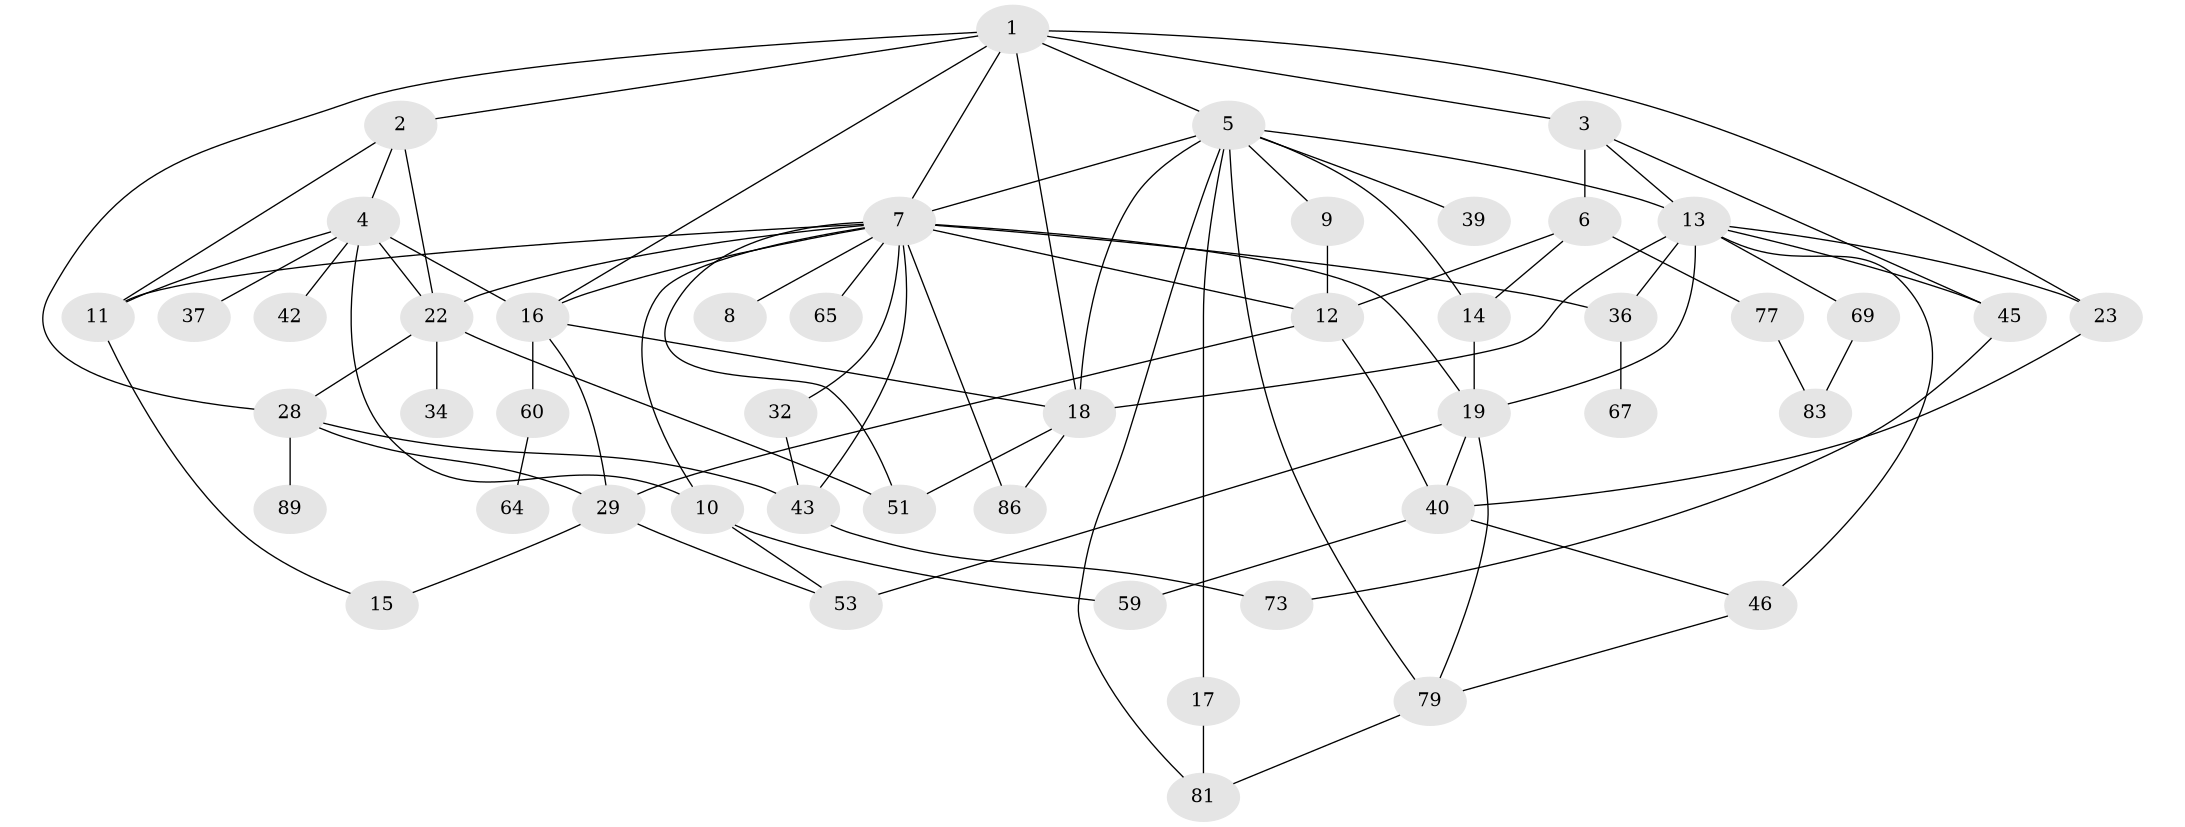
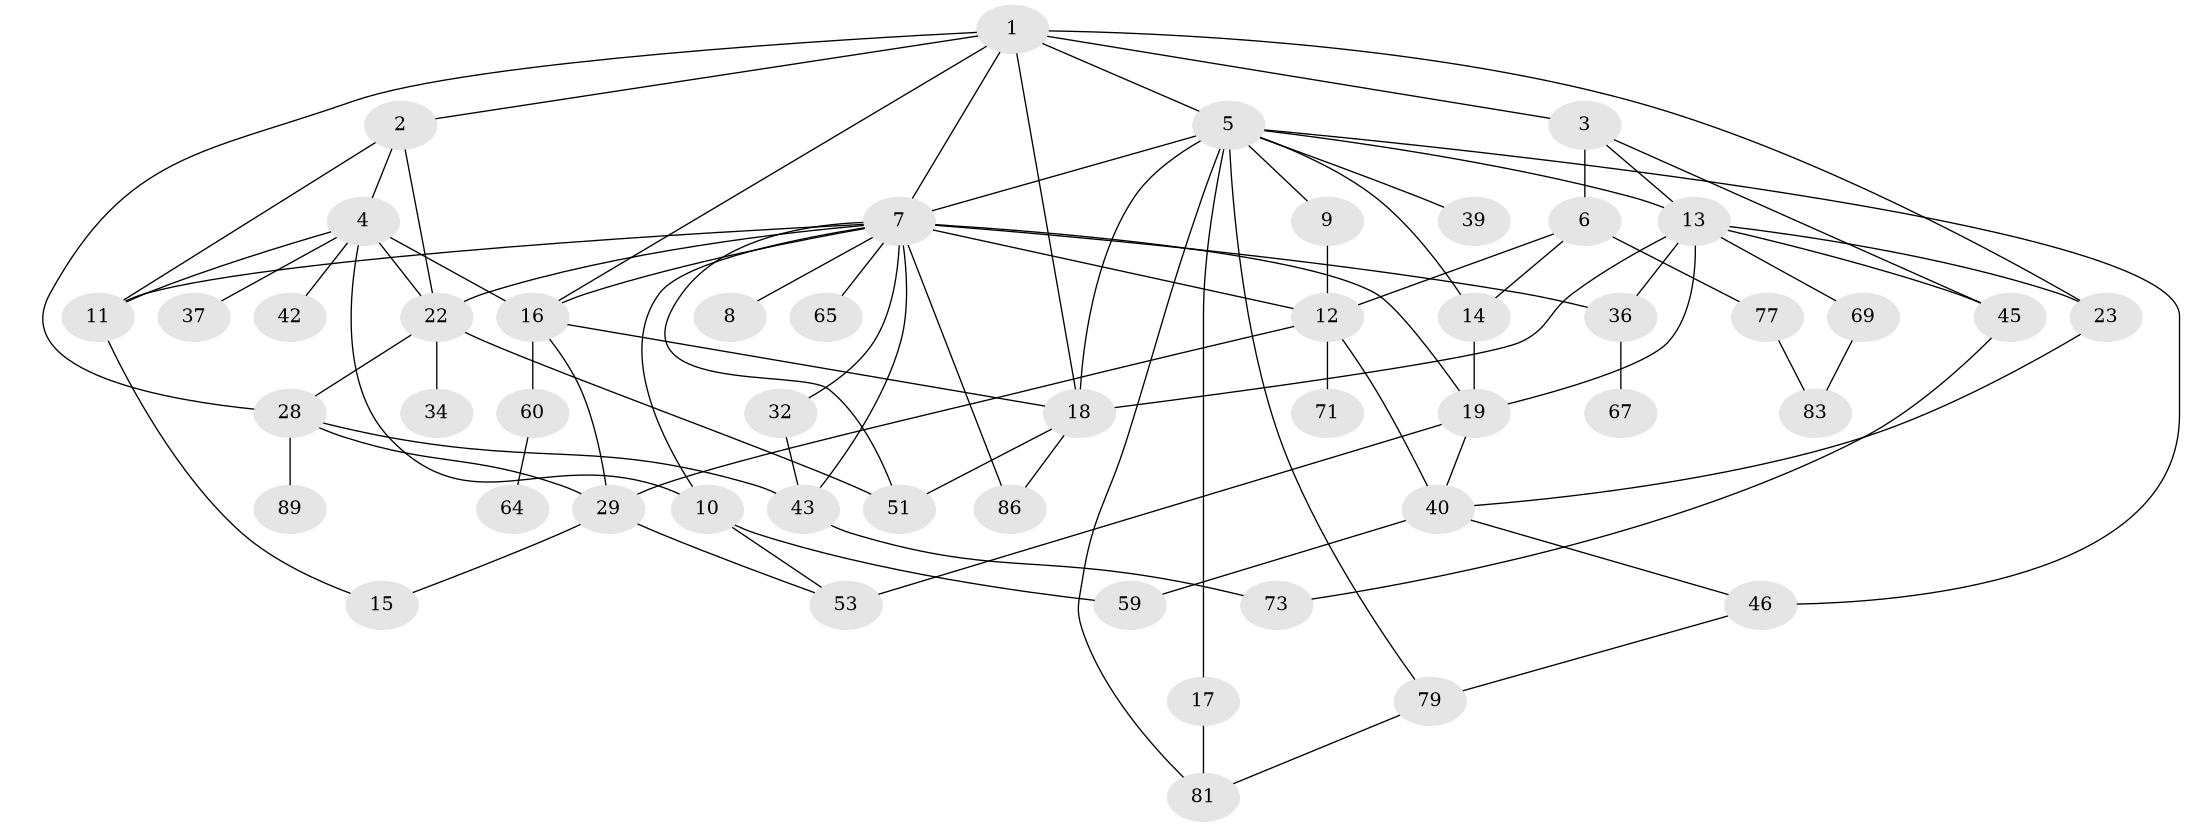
(1931, 361) -> (2012, 238)
none -> (1327, 413)
(1482, 554) -> none
